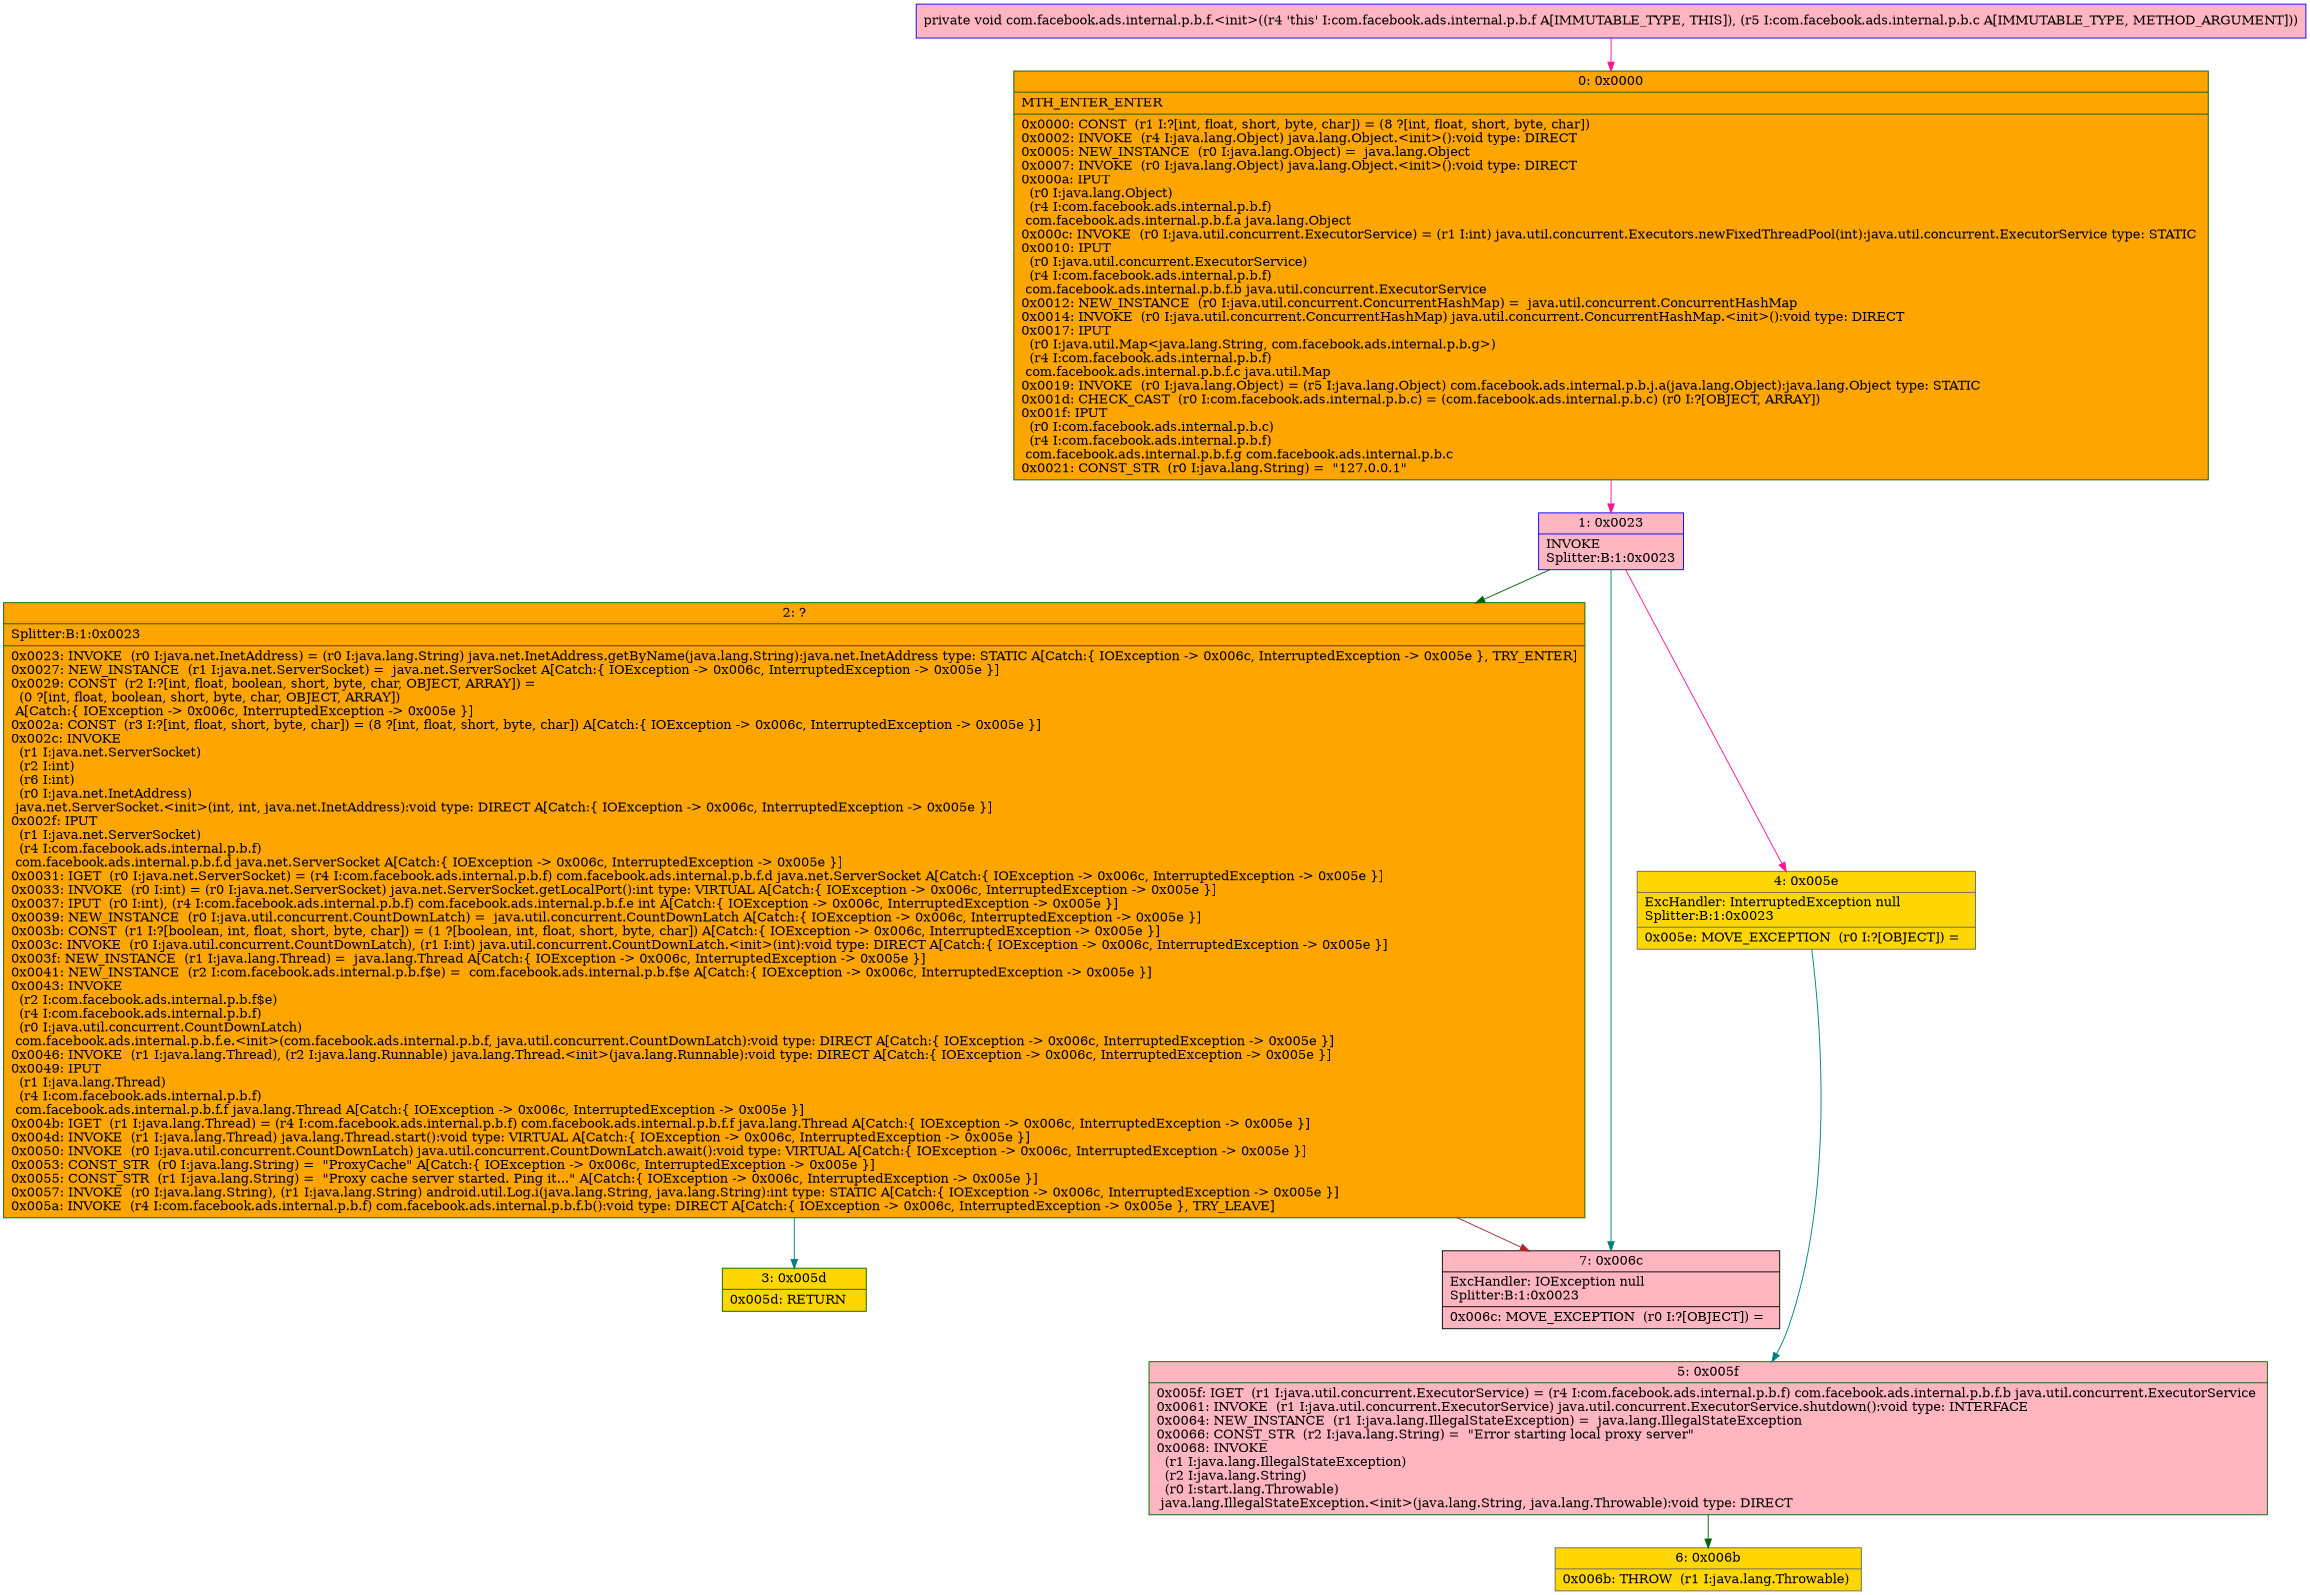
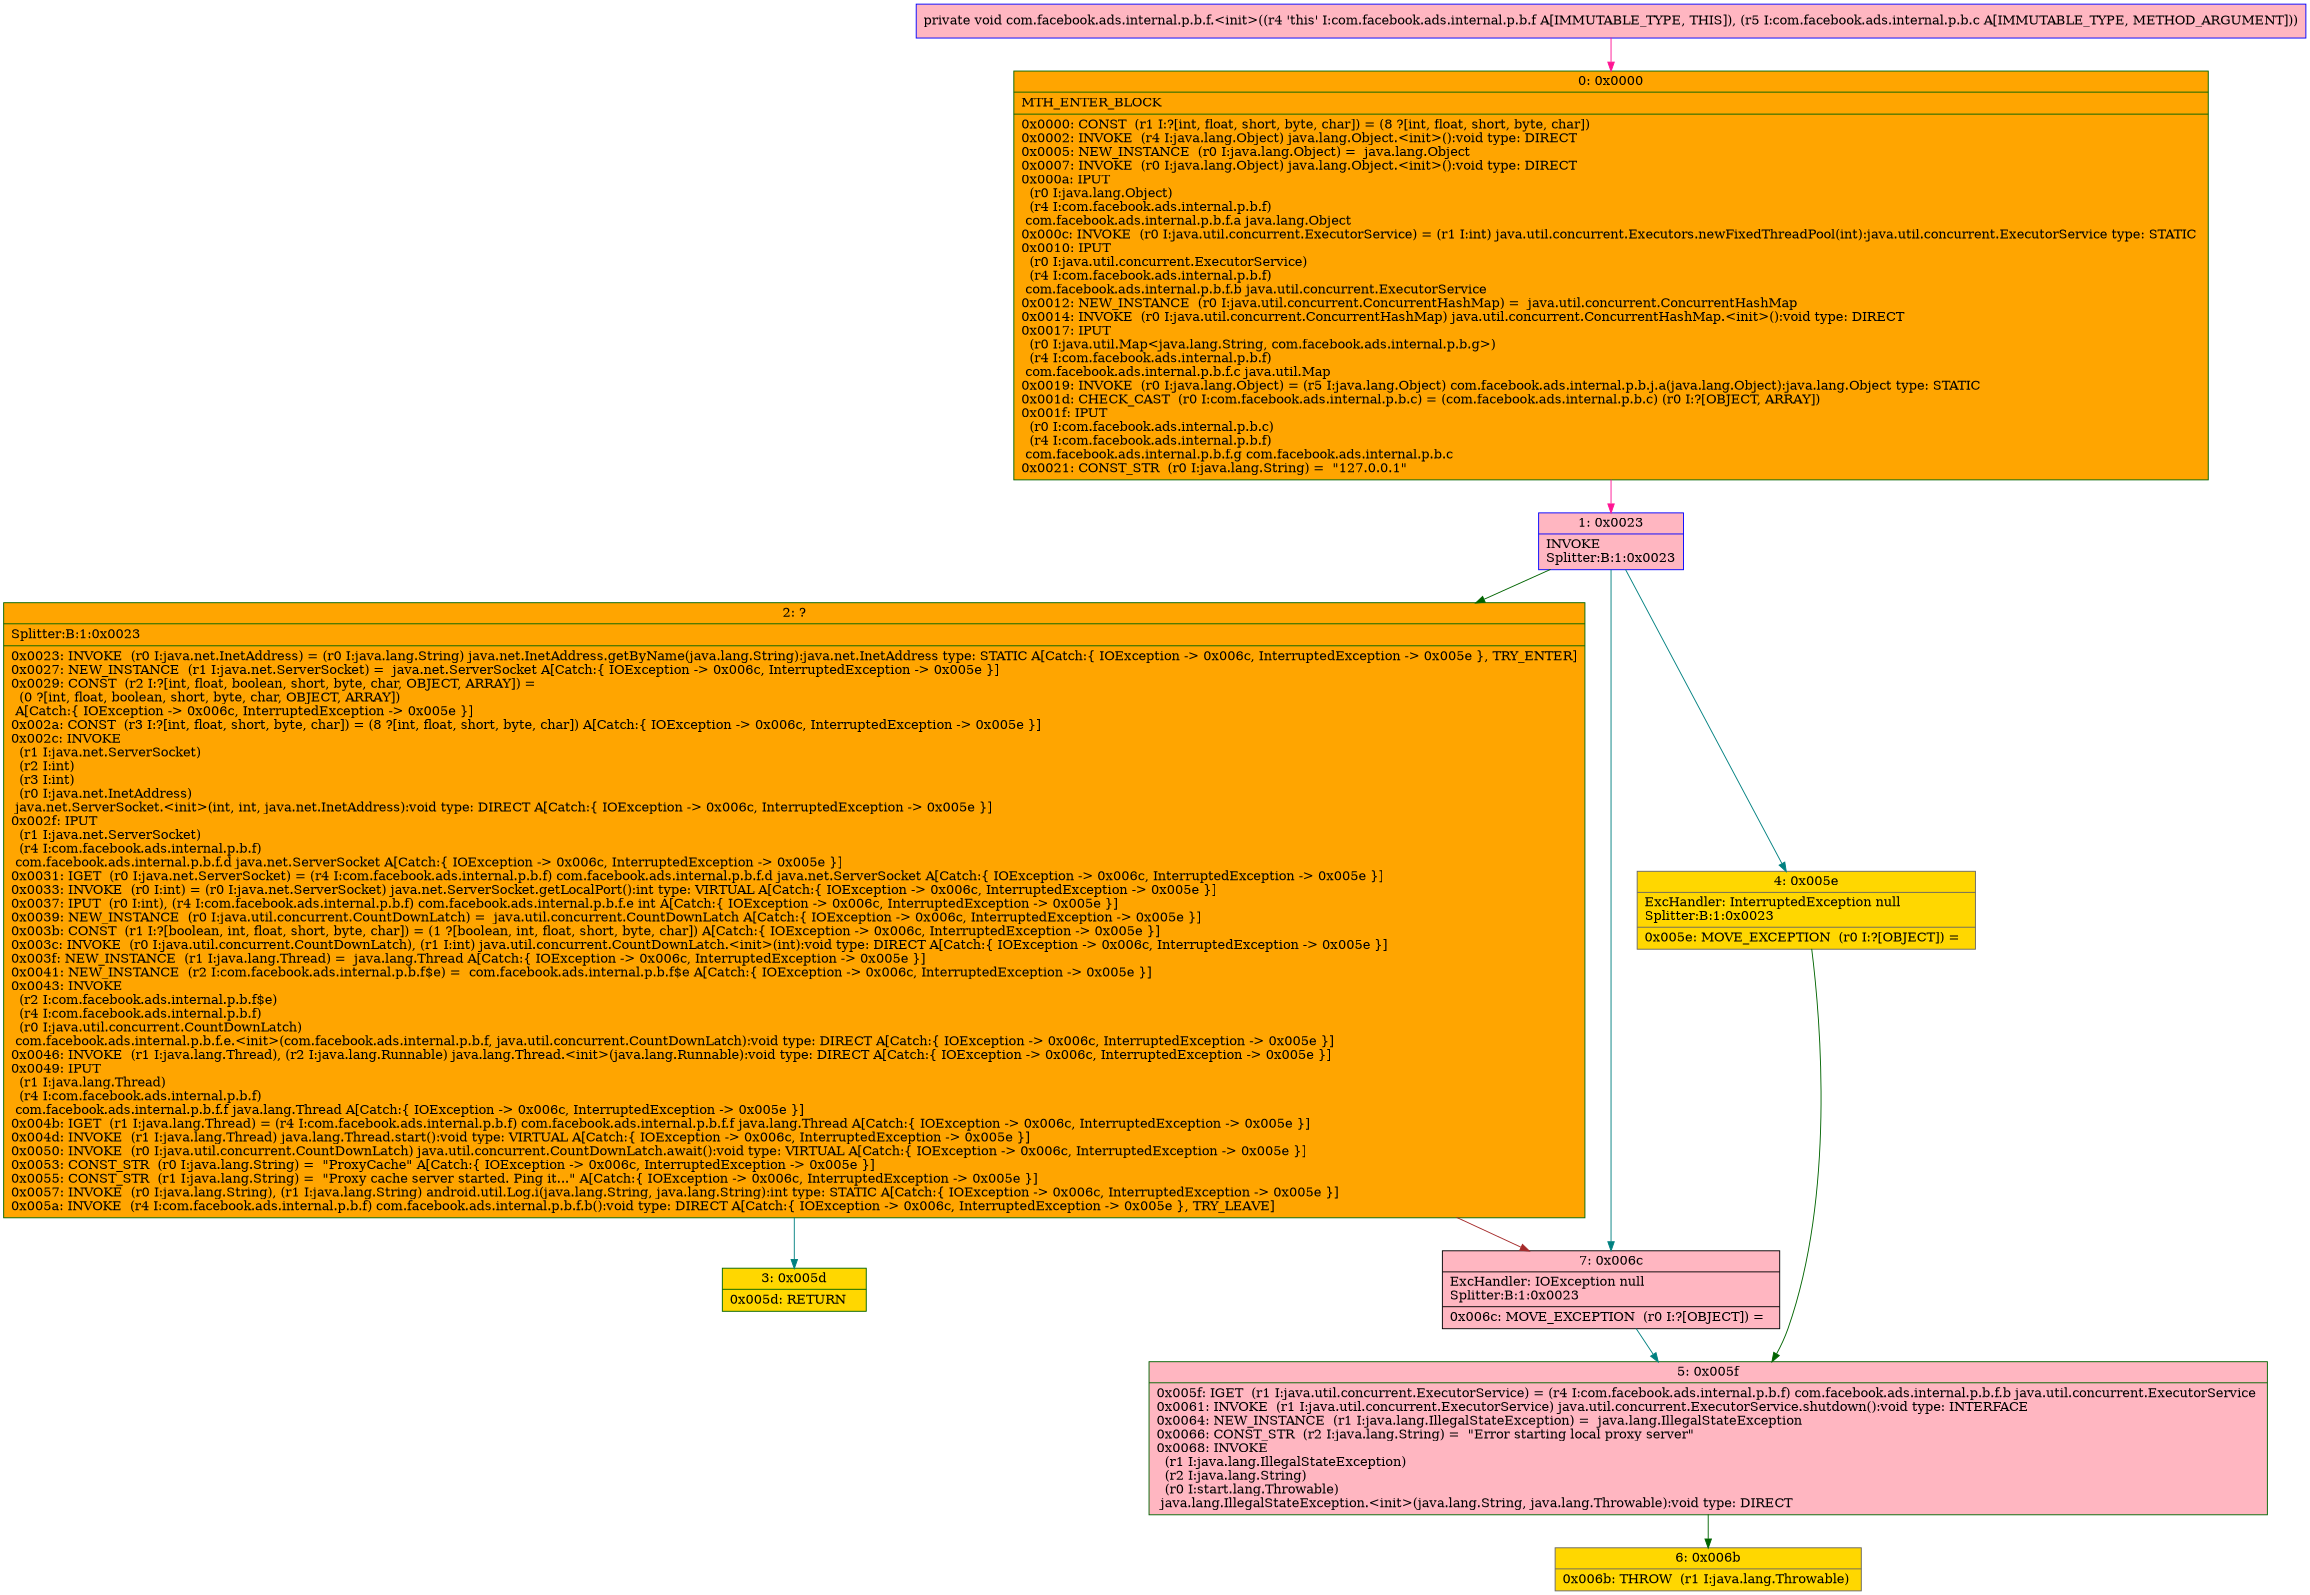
(1092, 103) -> (1092, 103)
(1704, 717) -> (1704, 717)
(43, 780) -> (43, 780)
(1819, 1154) -> (1819, 1154)
none -> (1645, 1341)
